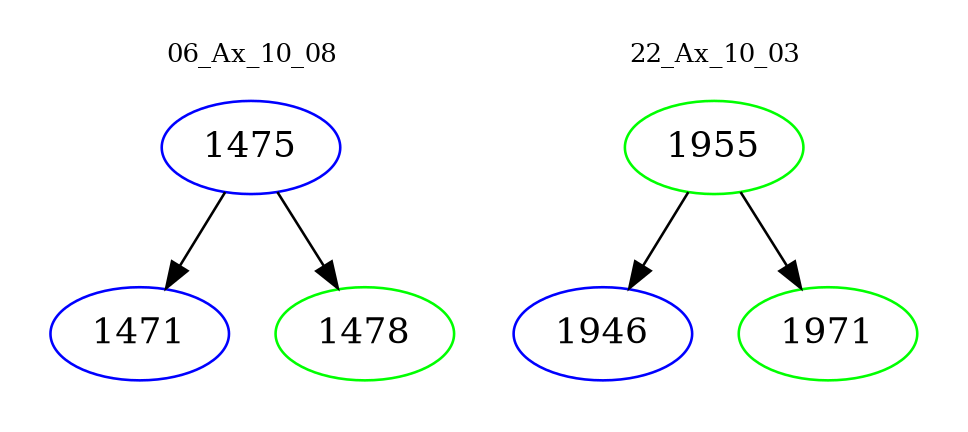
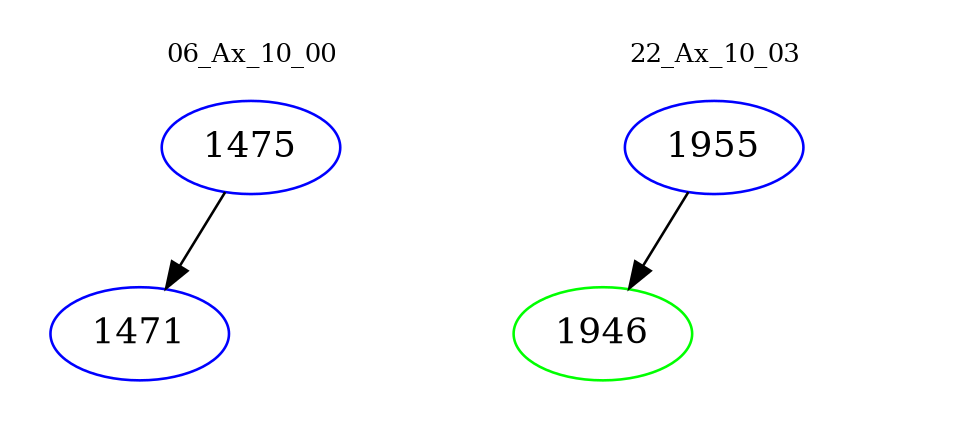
(252, 56) -> (252, 56)
(714, 147) -> (714, 147)
(365, 334) -> none
(603, 334) -> (603, 334)
(828, 334) -> none
